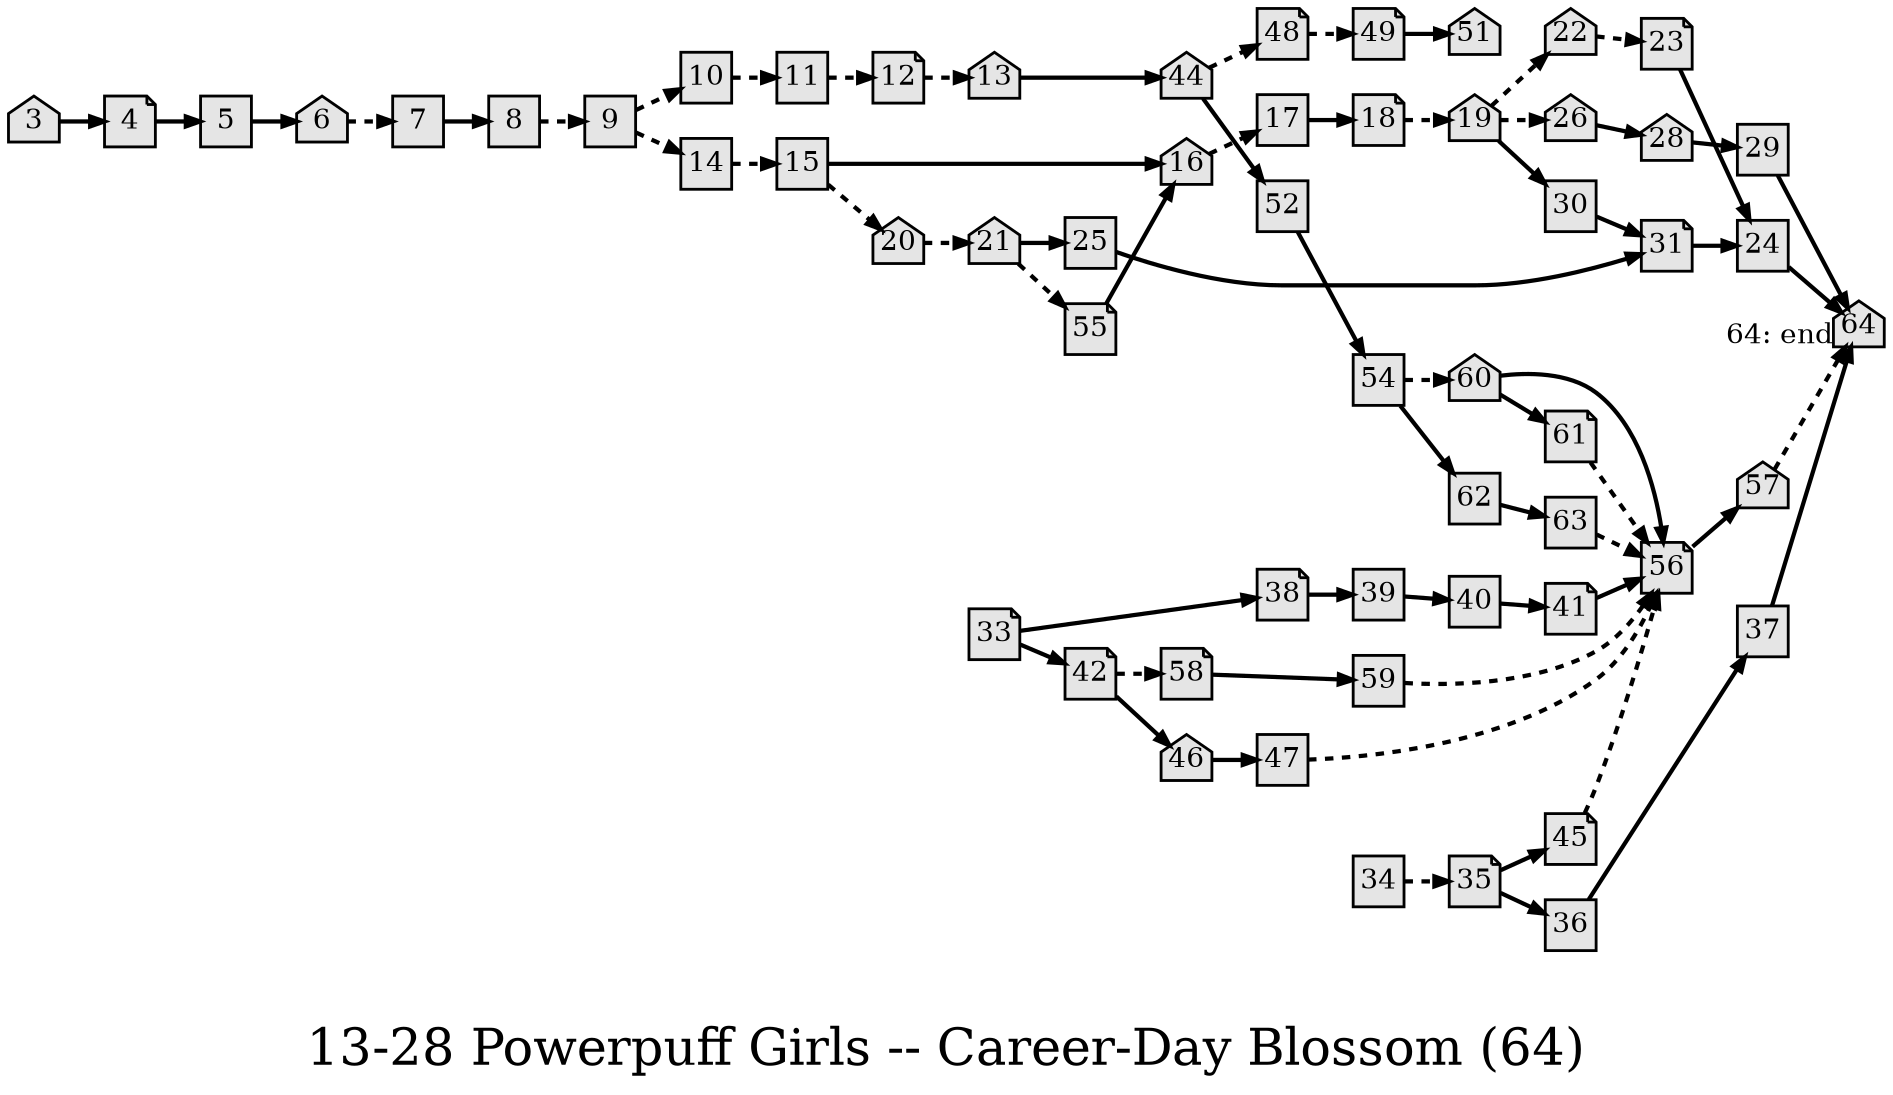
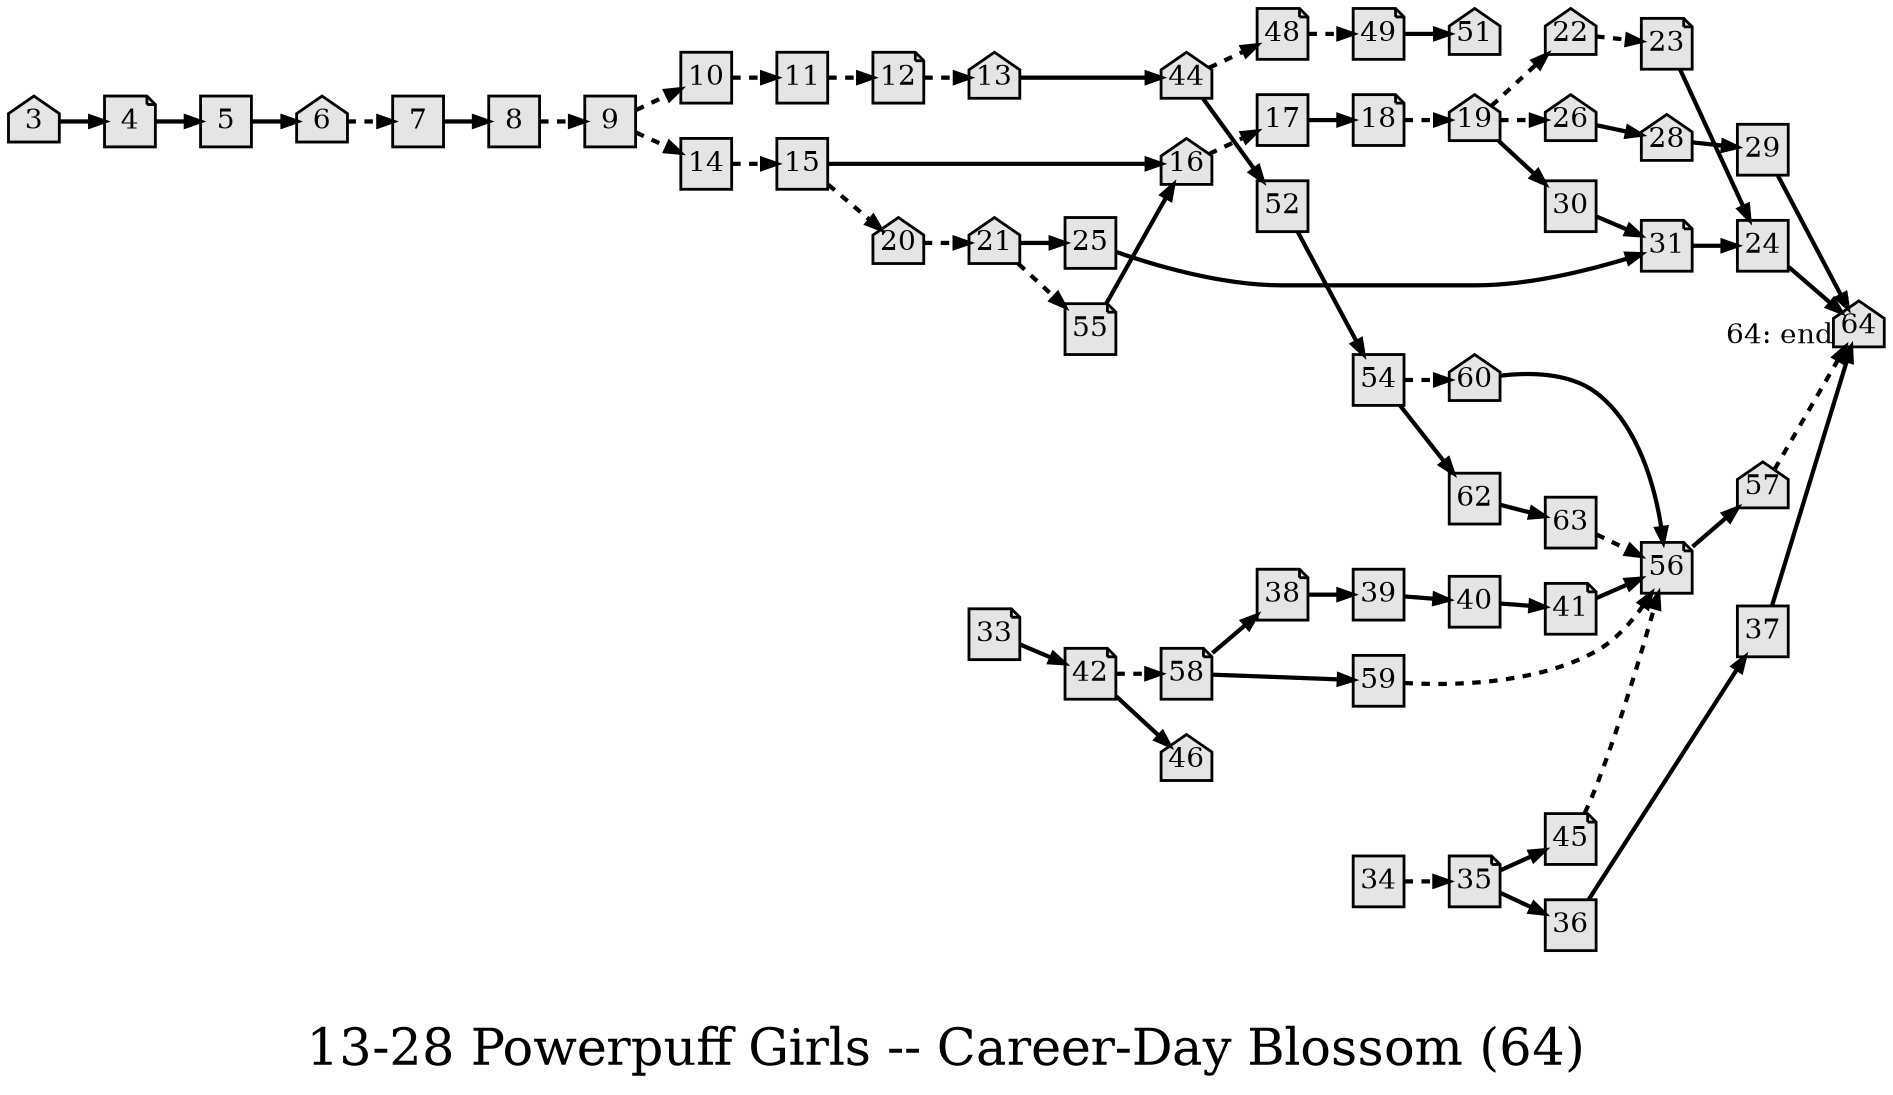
(1571, 436) -> none
(1131, 615) -> (1229, 639)
(1283, 760) -> none
